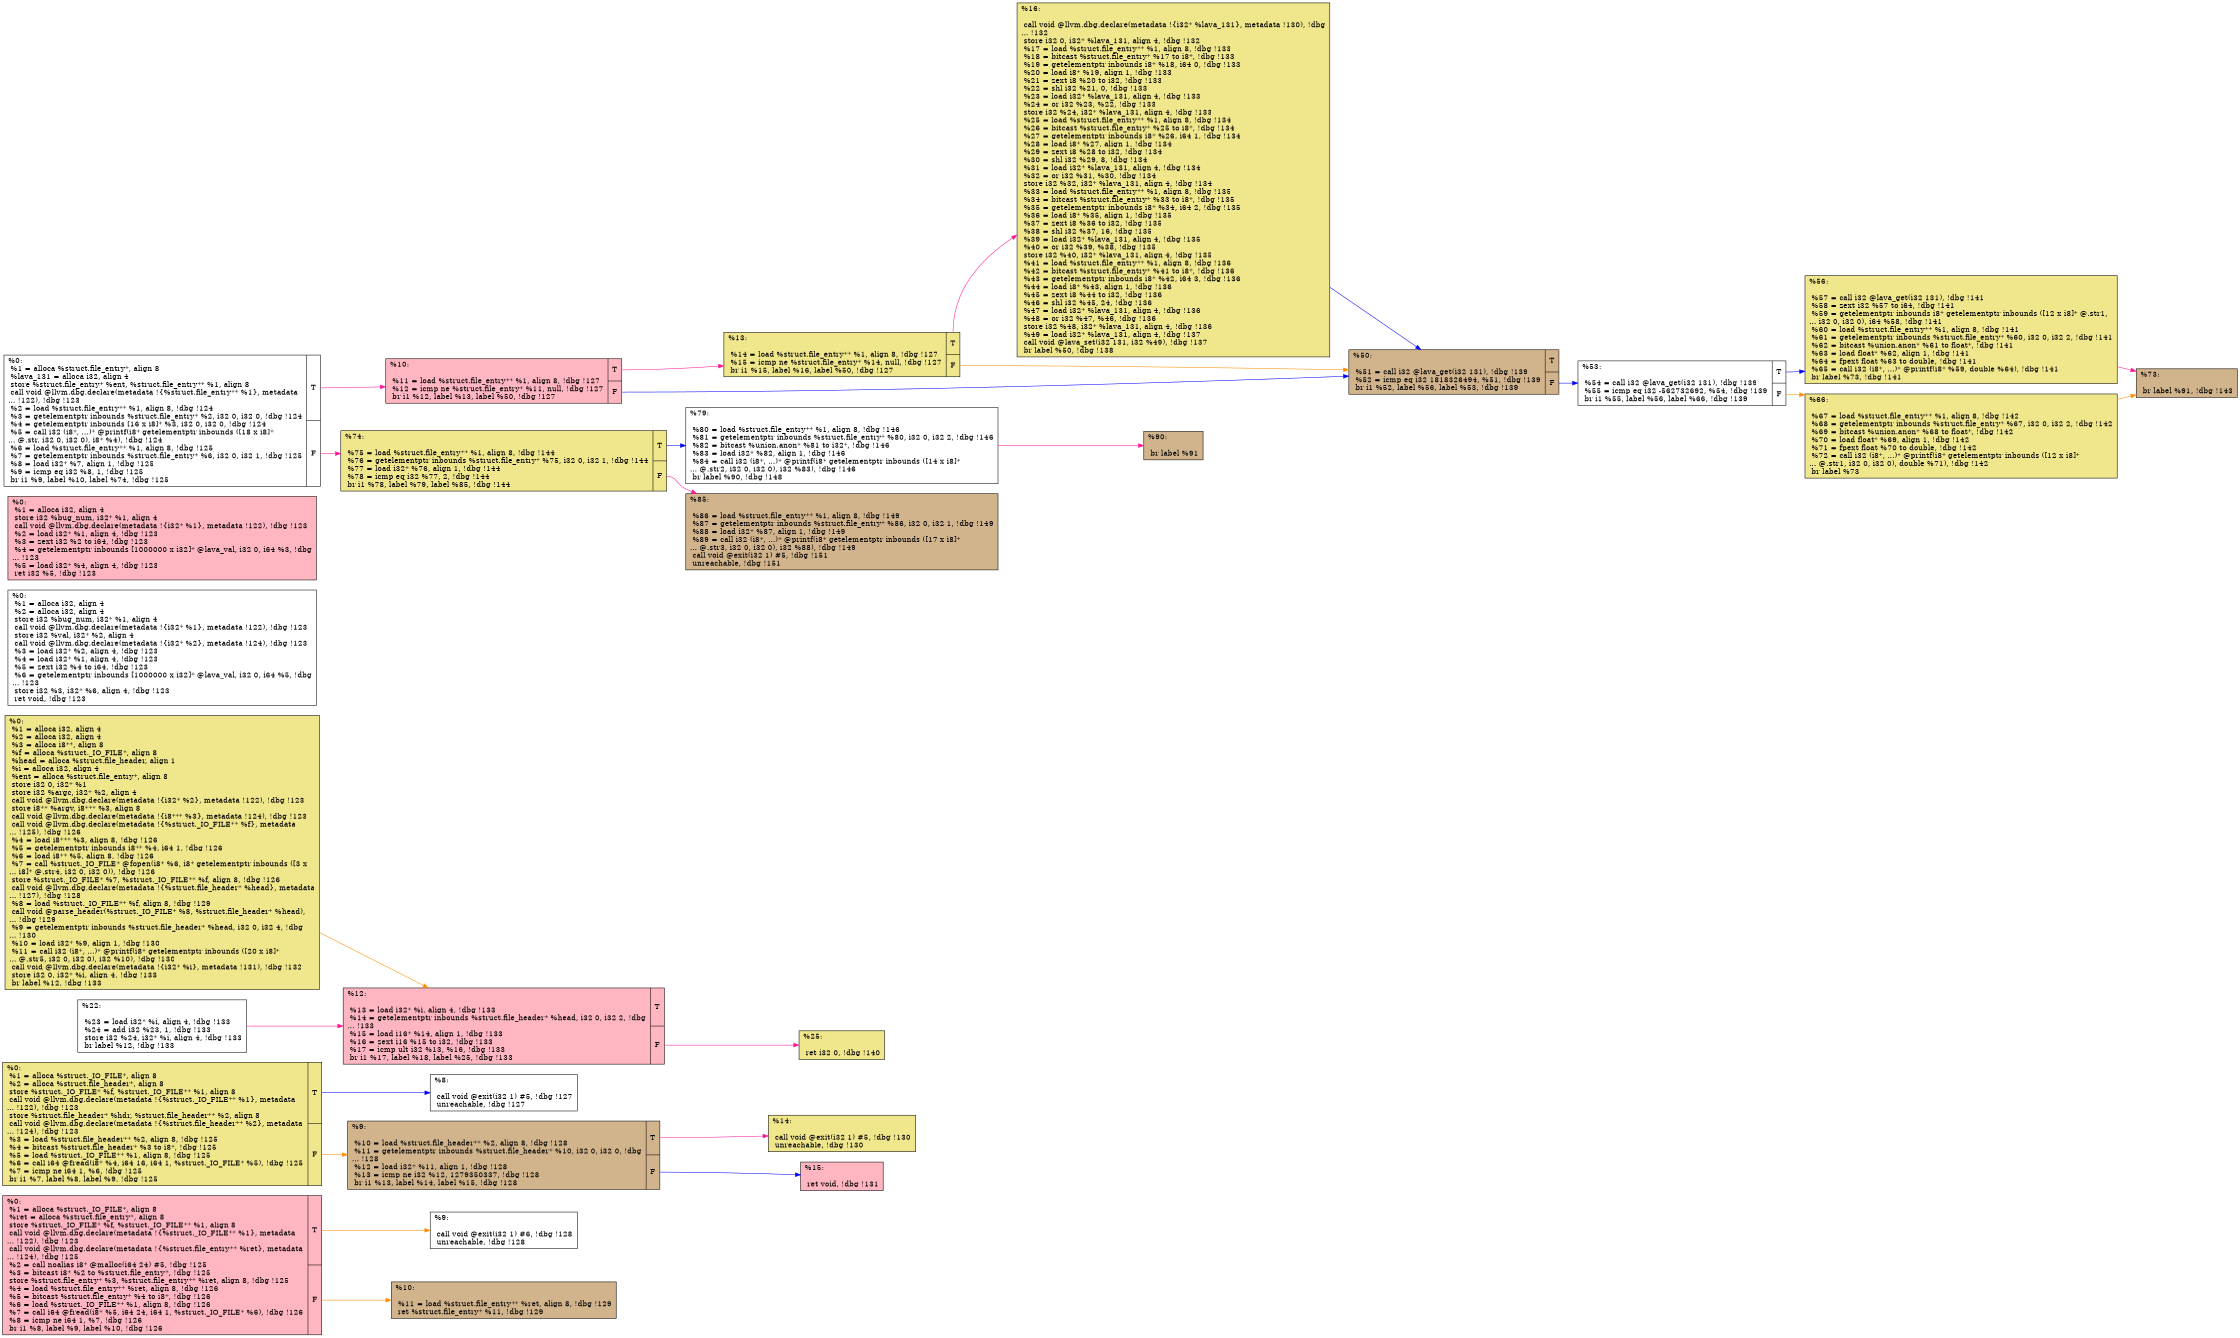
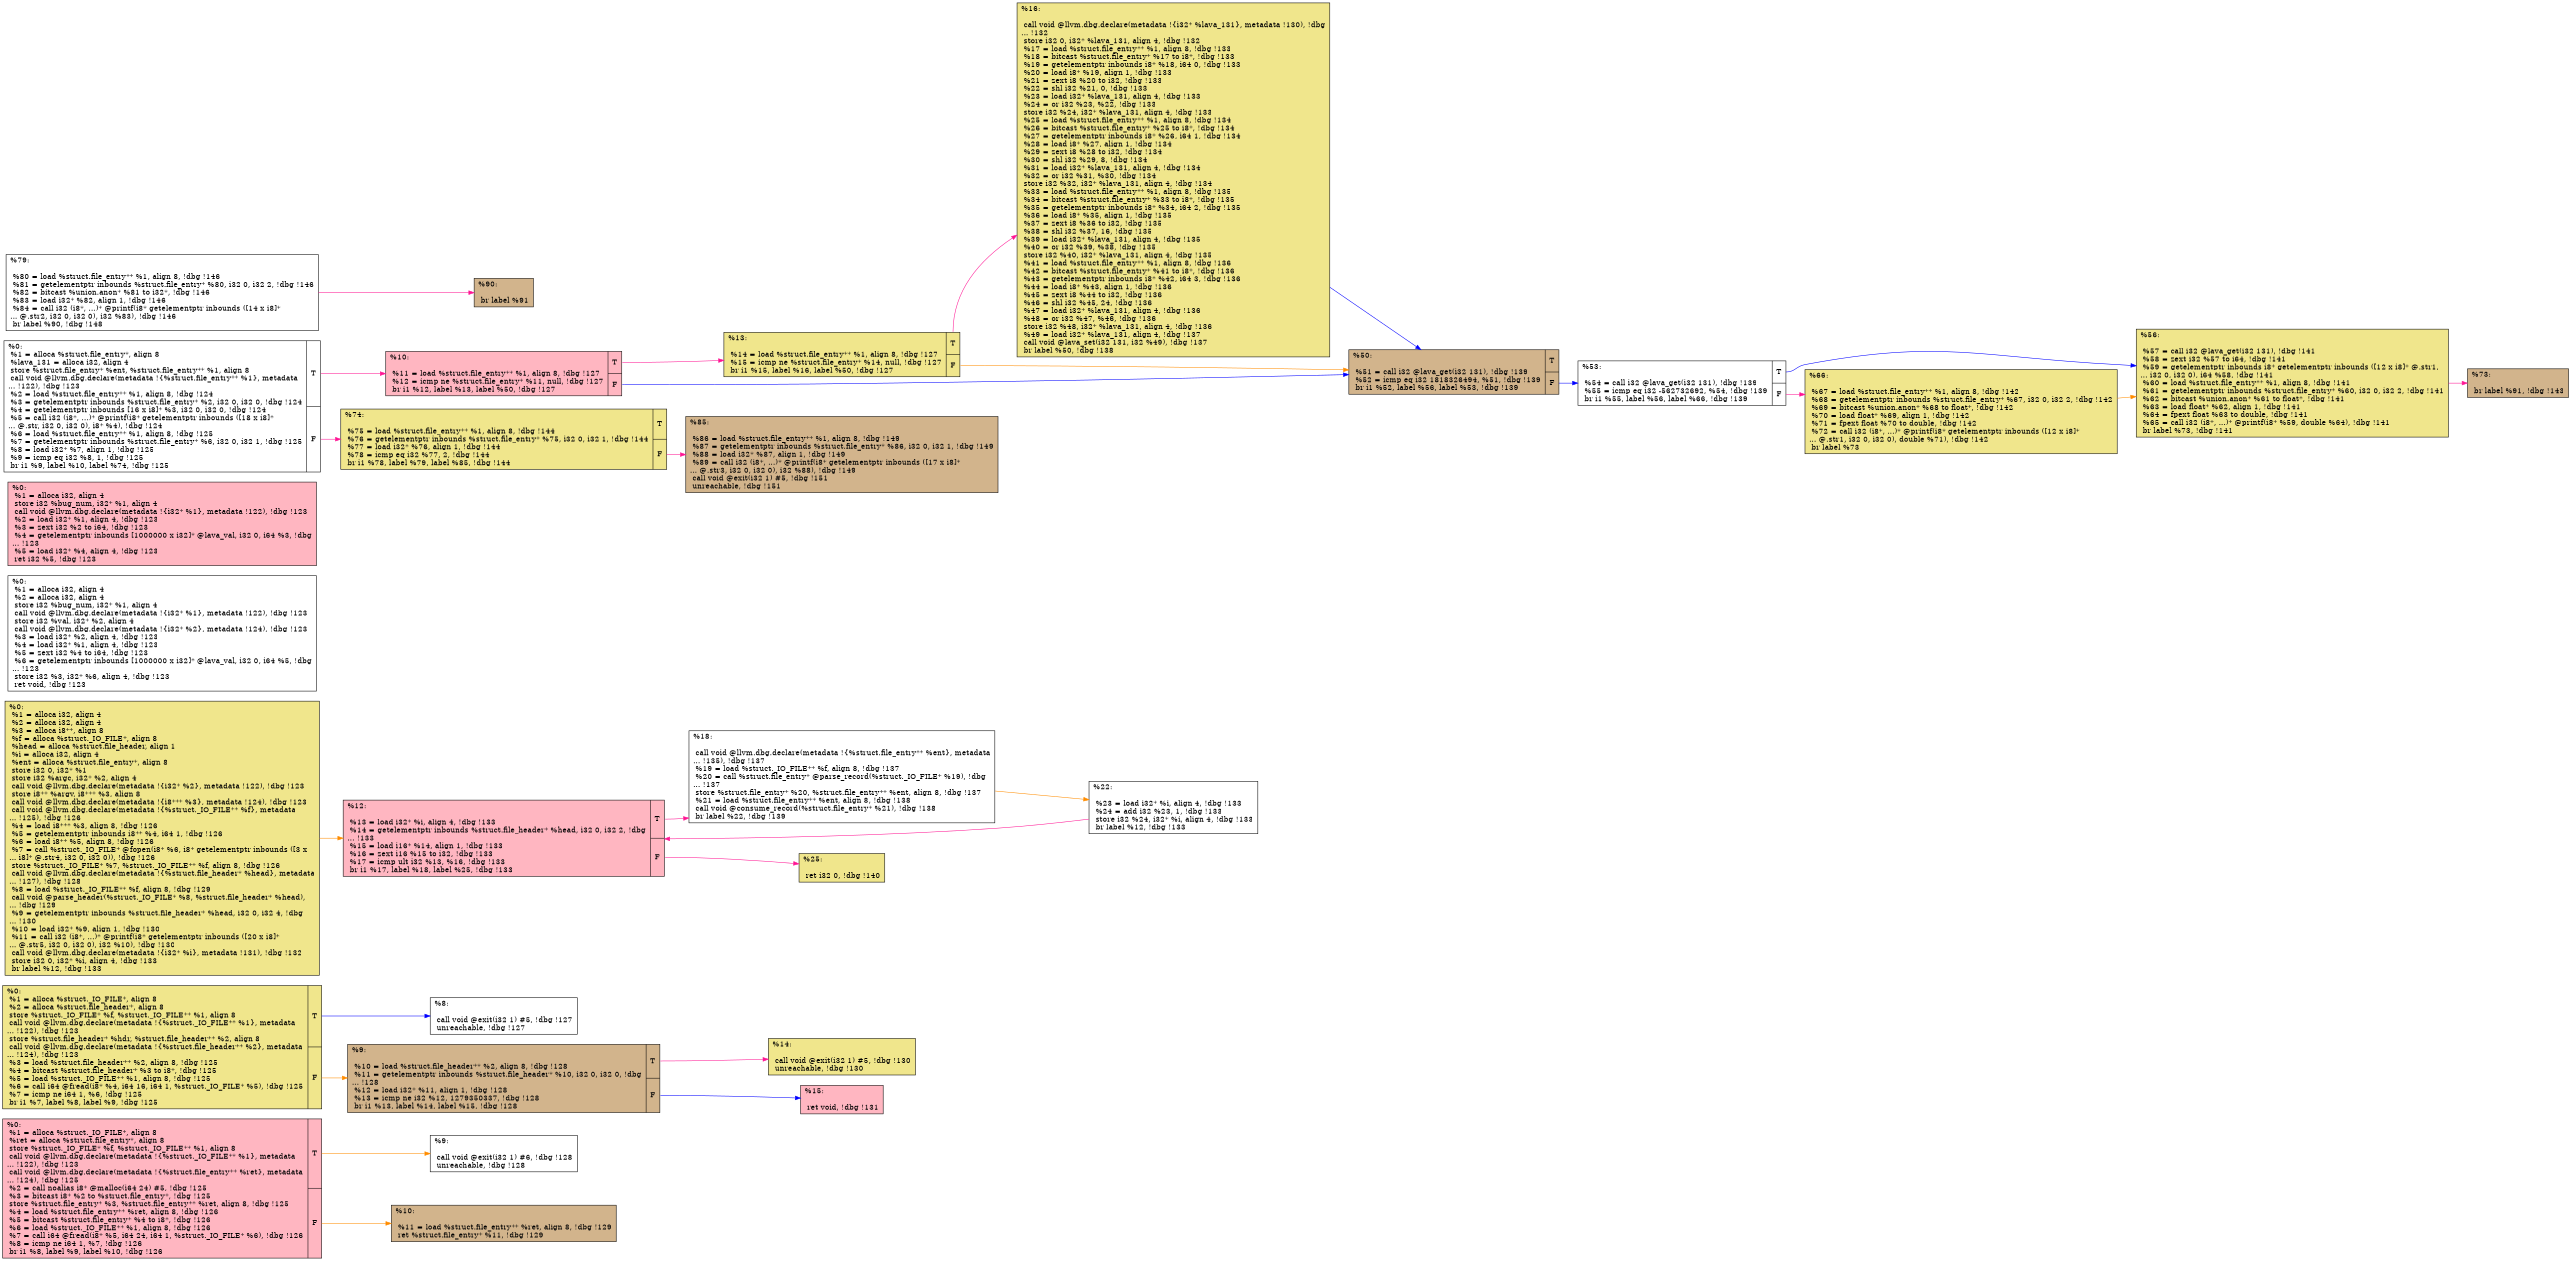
(1793, 394) -> (1793, 394)
(2124, 398) -> (2124, 398)
(674, 446) -> none
none -> (842, 777)
